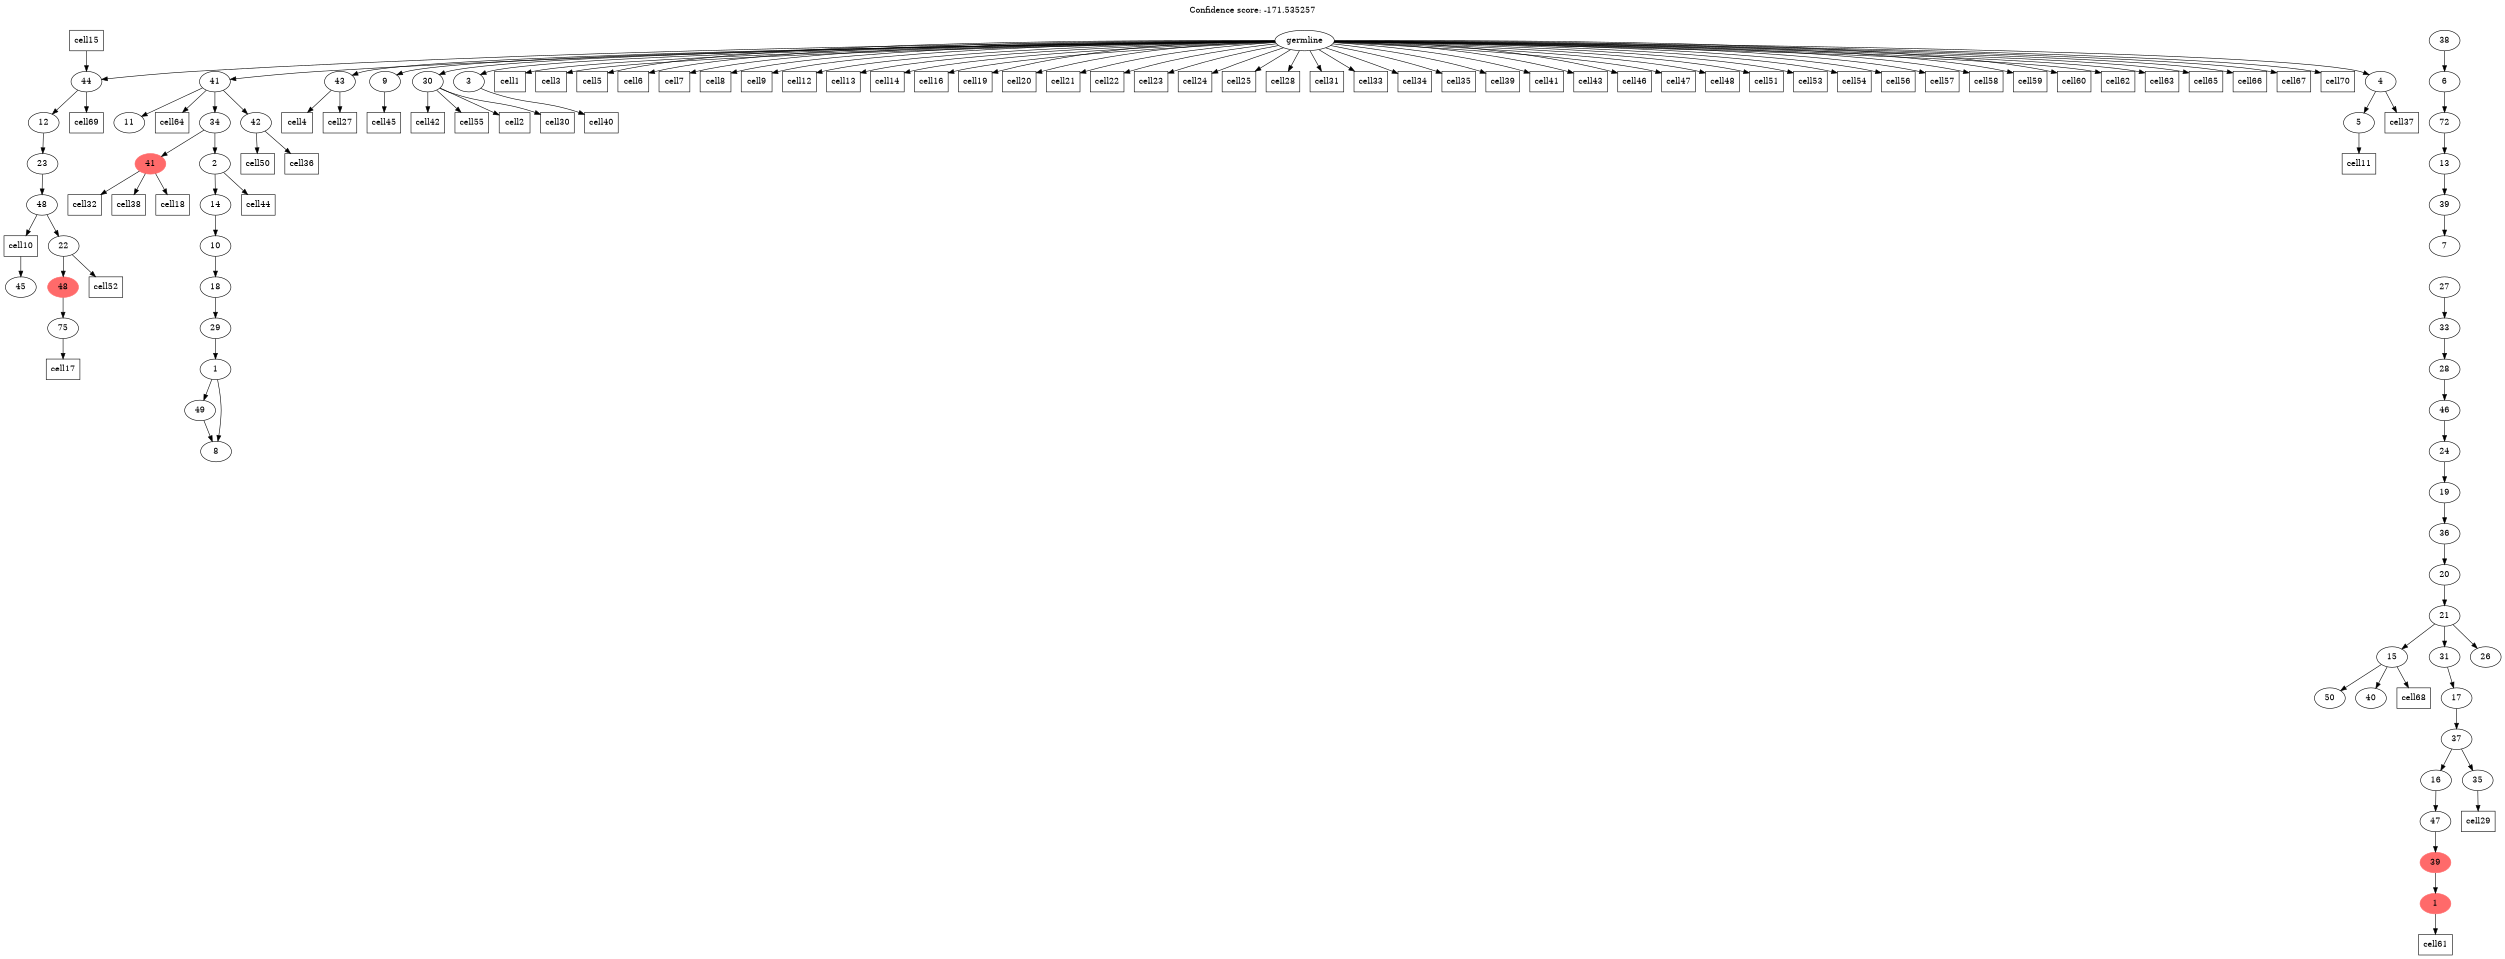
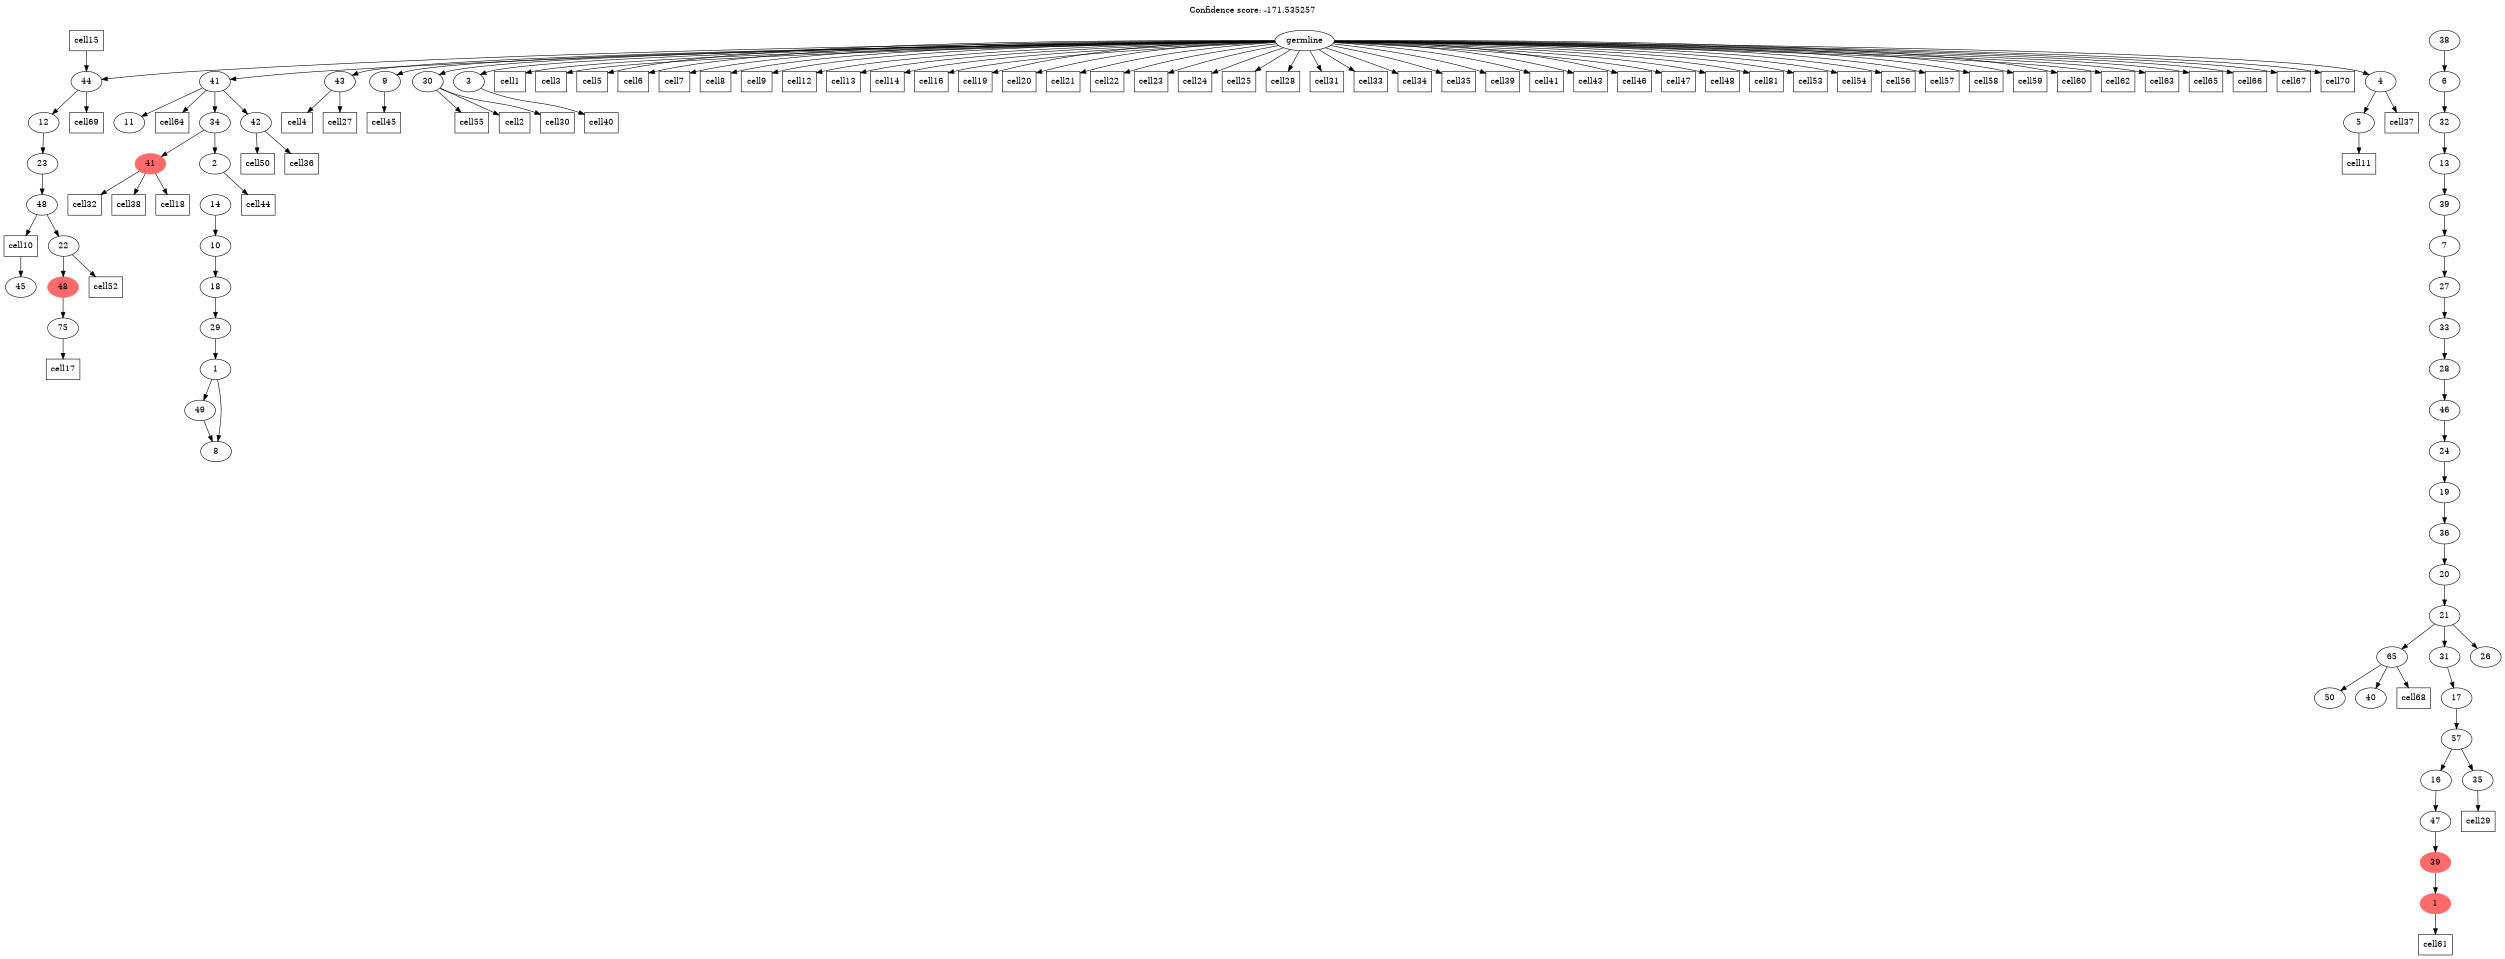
(1766, 82) -> (1766, 82)
(428, 123) -> none
(2445, 123) -> (2445, 123)
(215, 182) -> none
none -> (2445, 264)
(2392, 657) -> (2392, 657)
(2457, 739) -> (2457, 739)
